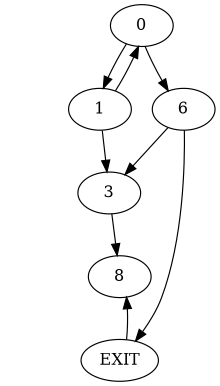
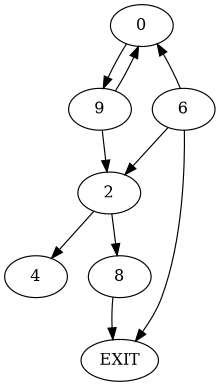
(153, 64) -> (172, 71)
(100, 109) -> (100, 109)
(109, 193) -> (109, 193)
none -> (36, 277)
(128, 324) -> (112, 312)
